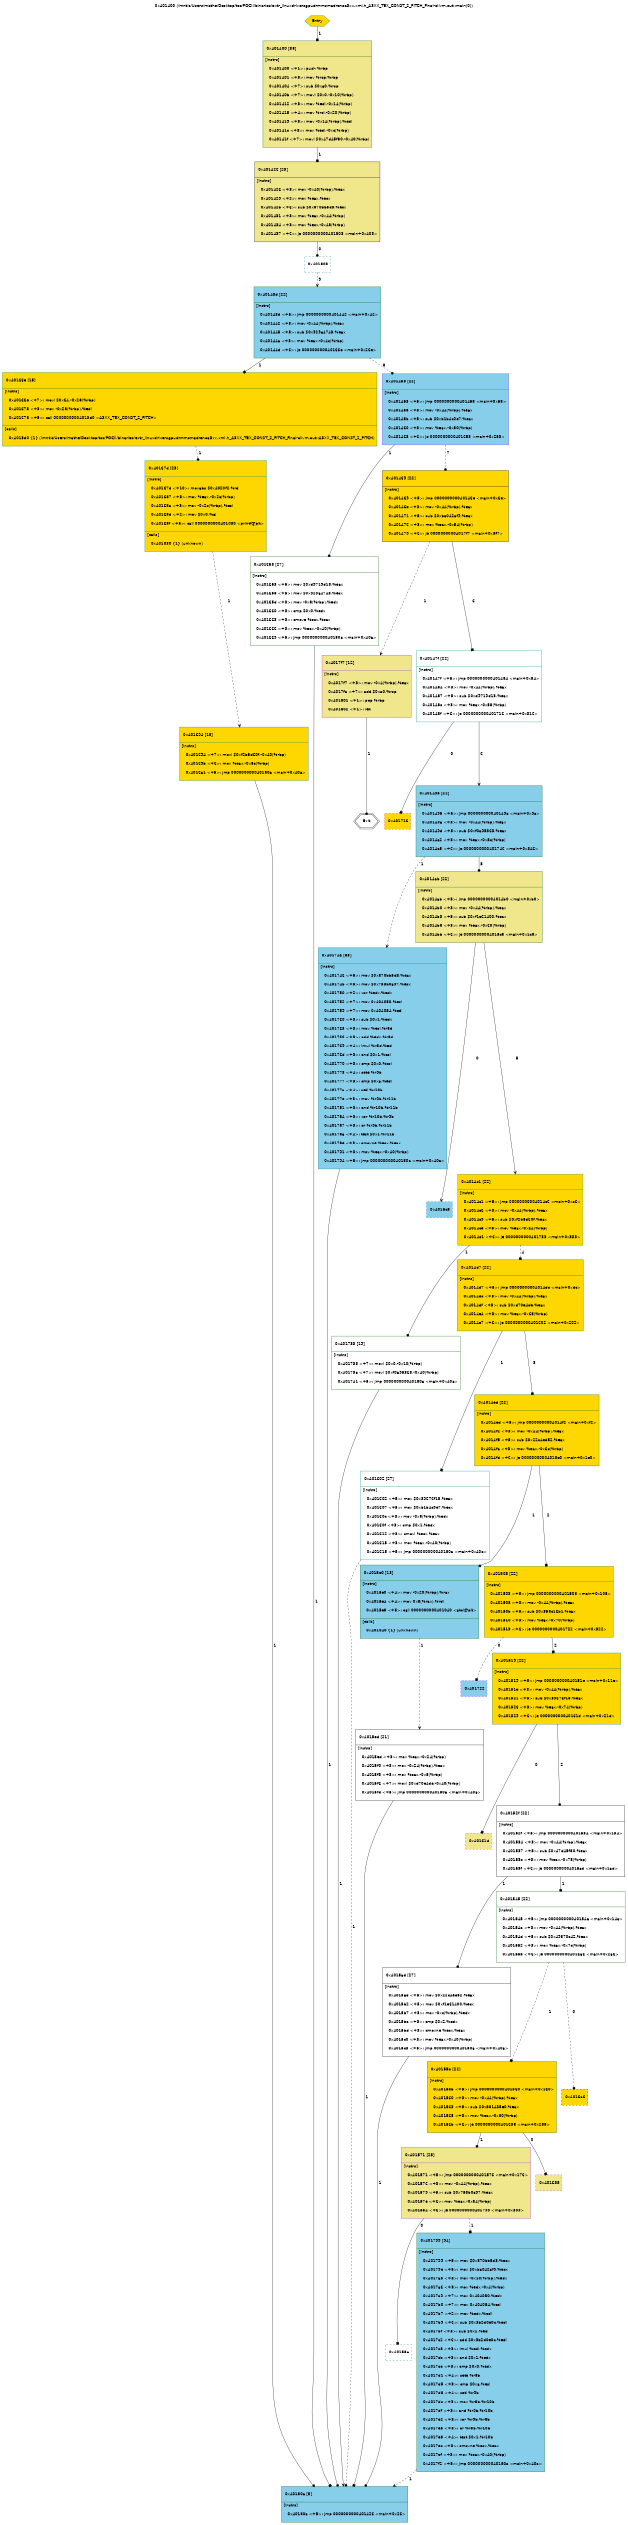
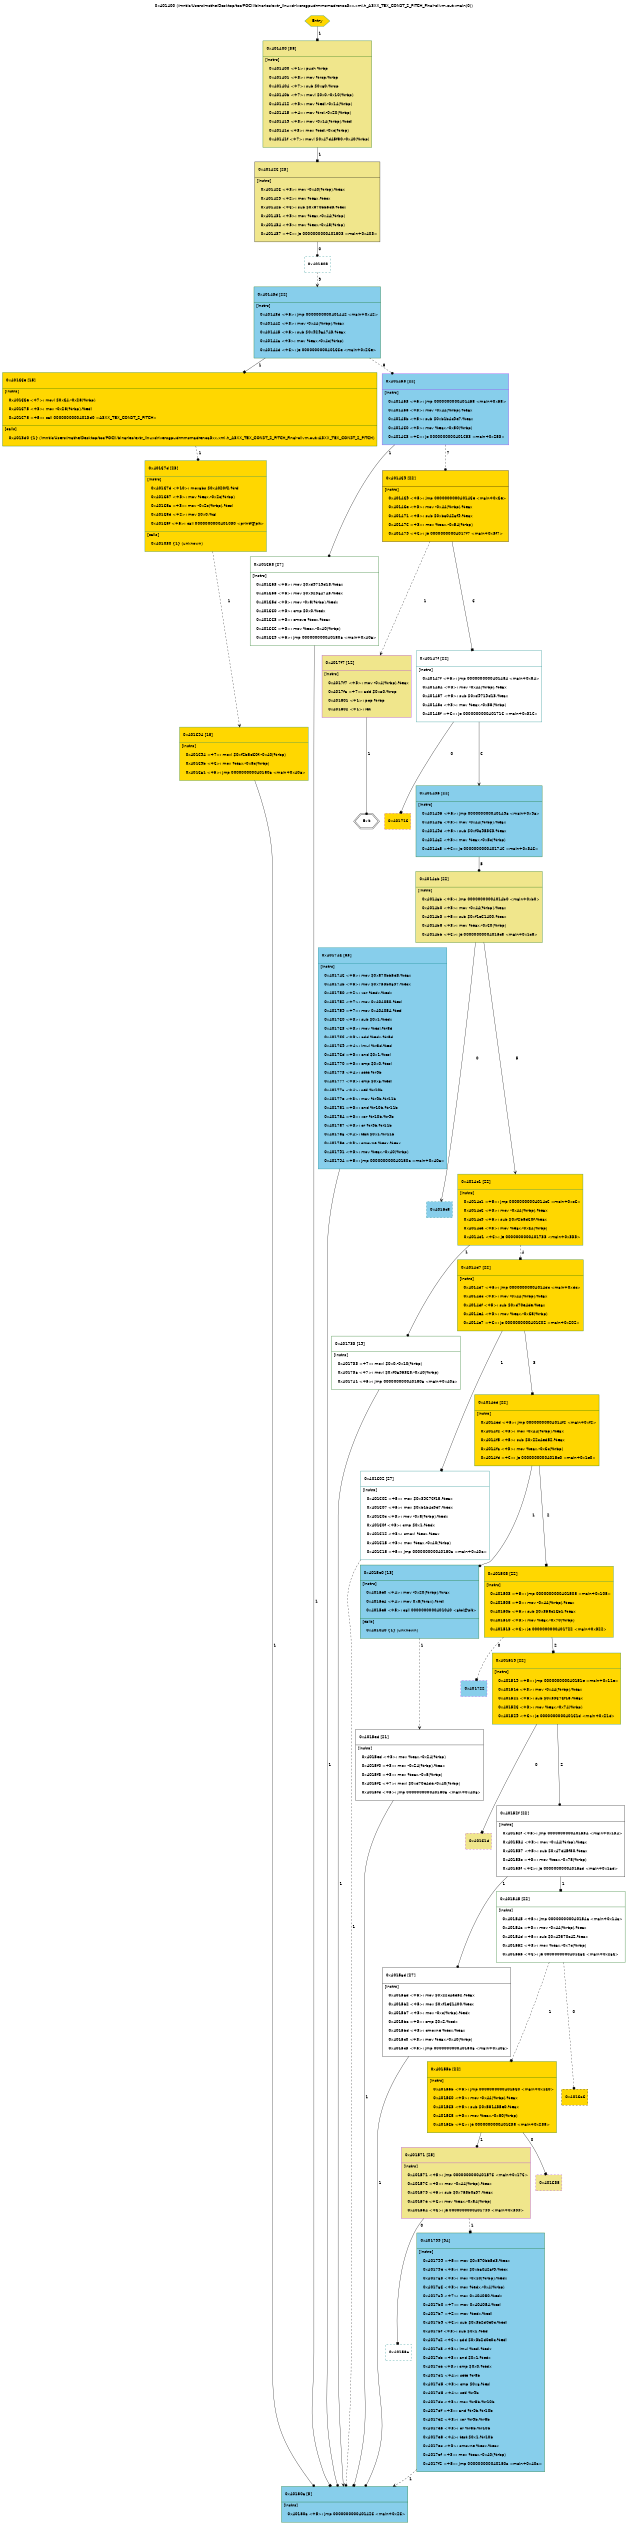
(400, 898) -> none
